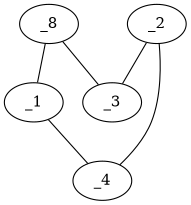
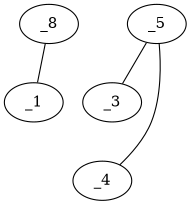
(157, 24) -> (157, 24)
(81, 63) -> none
(68, 142) -> none
